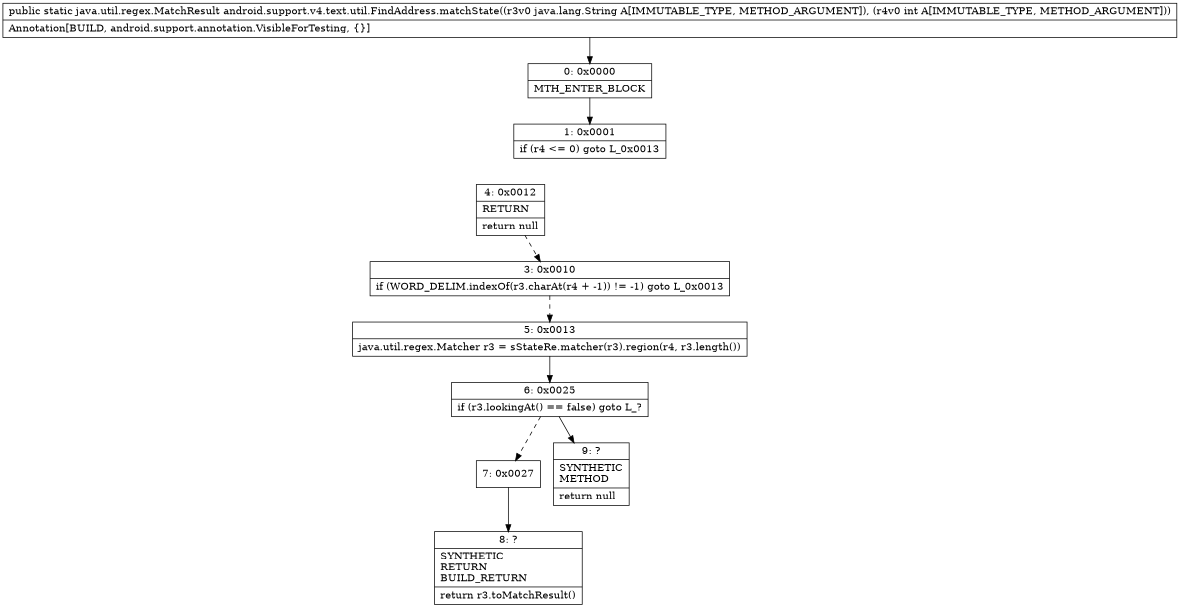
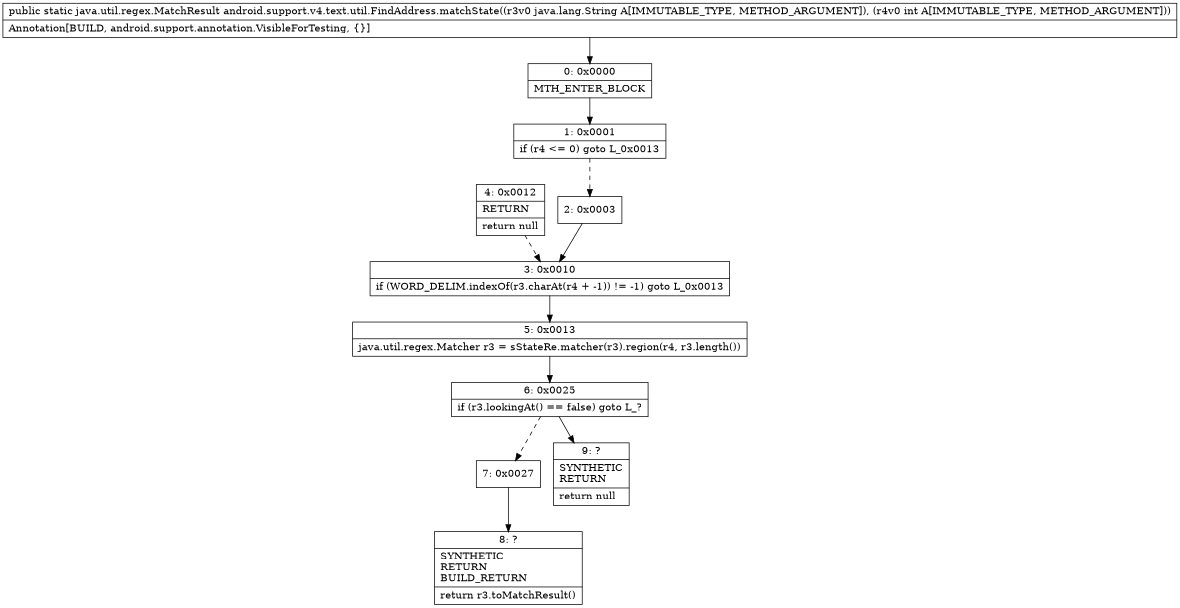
none -> (590, 210)
(550, 305) -> (550, 305)
(584, 479) -> (583, 479)
